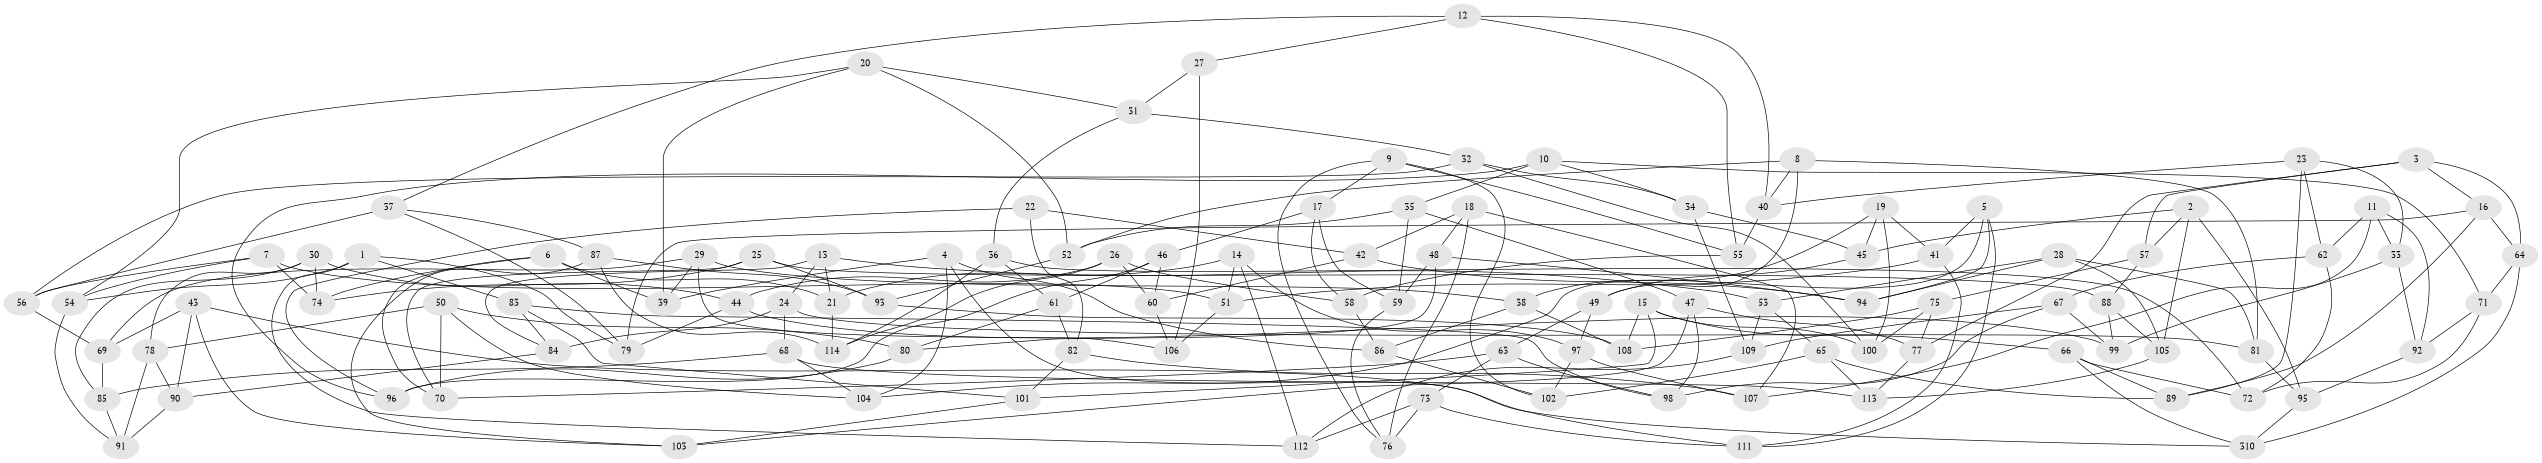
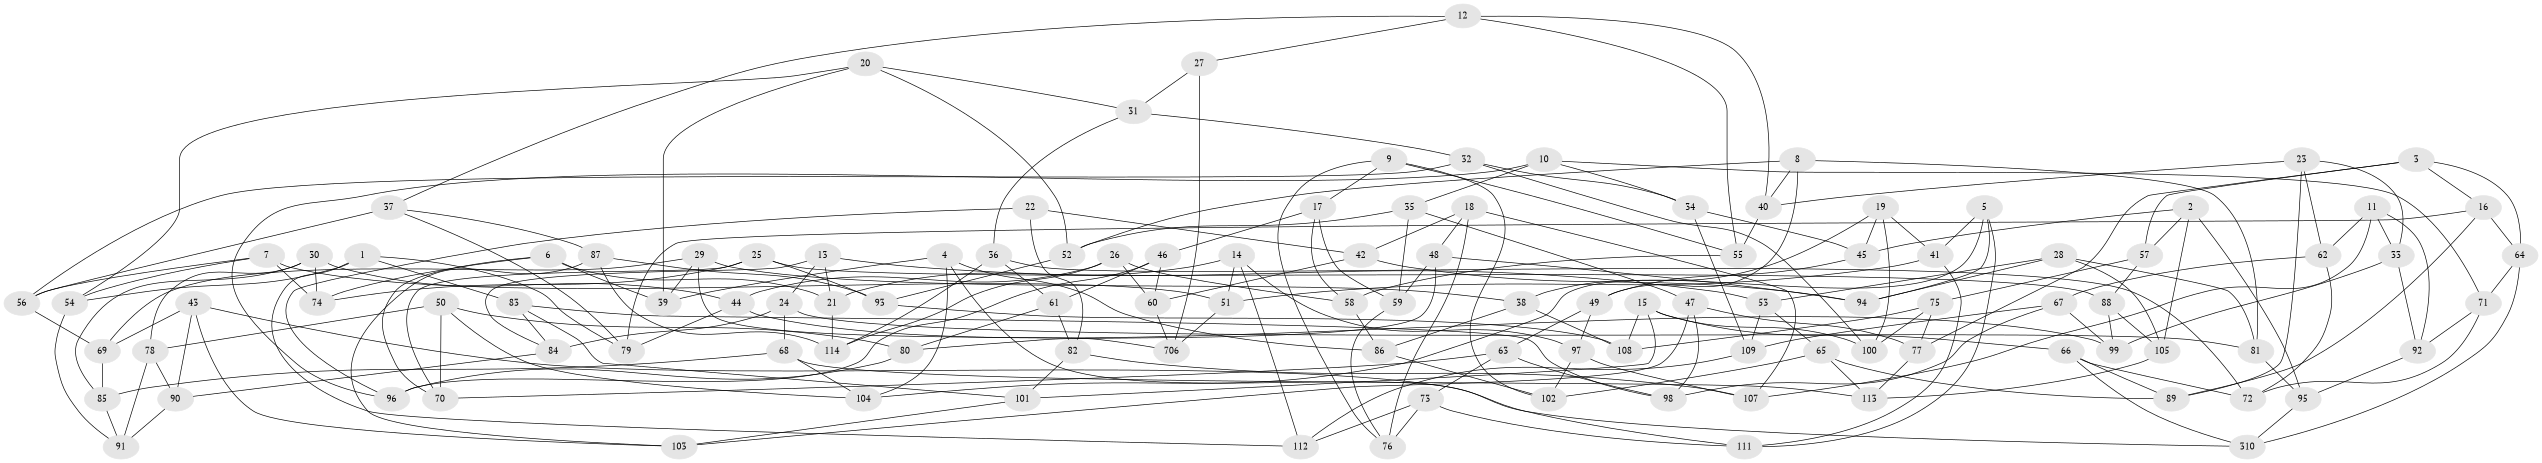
(1172, 351) -> (1172, 351)
